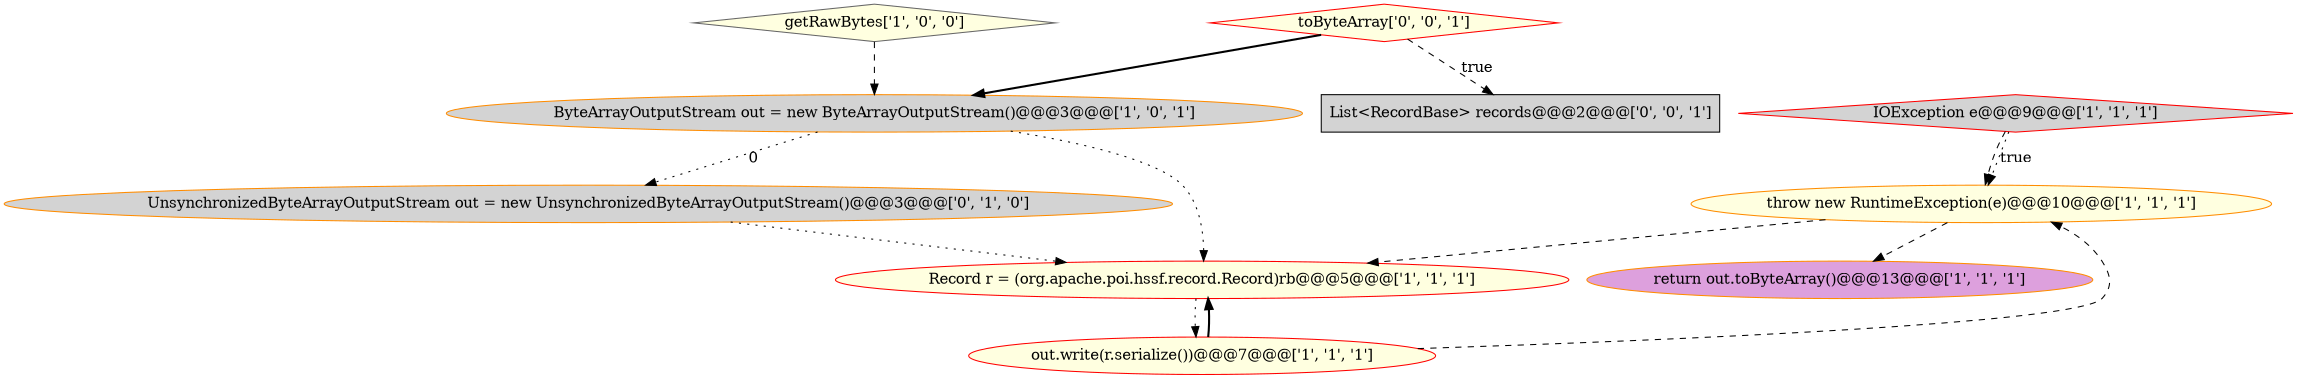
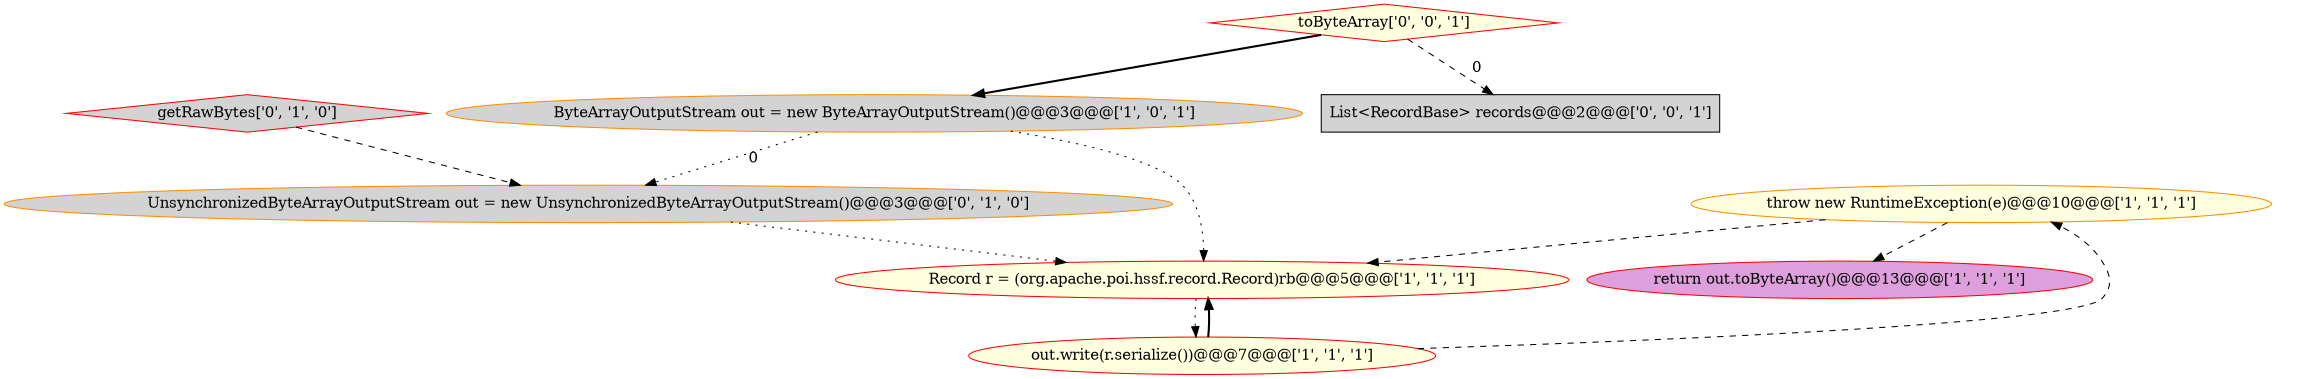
(874, 23) -> none
(1477, 68) -> (1477, 68)
none -> (247, 113)
(2016, 113) -> none
(1840, 280) -> (1840, 280)
